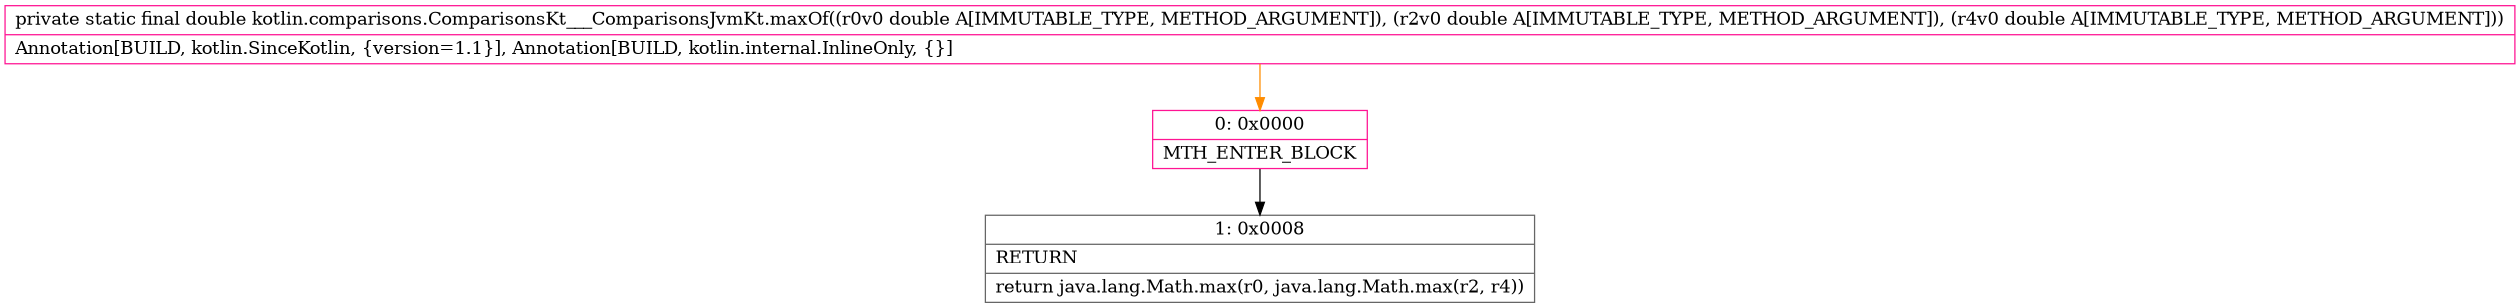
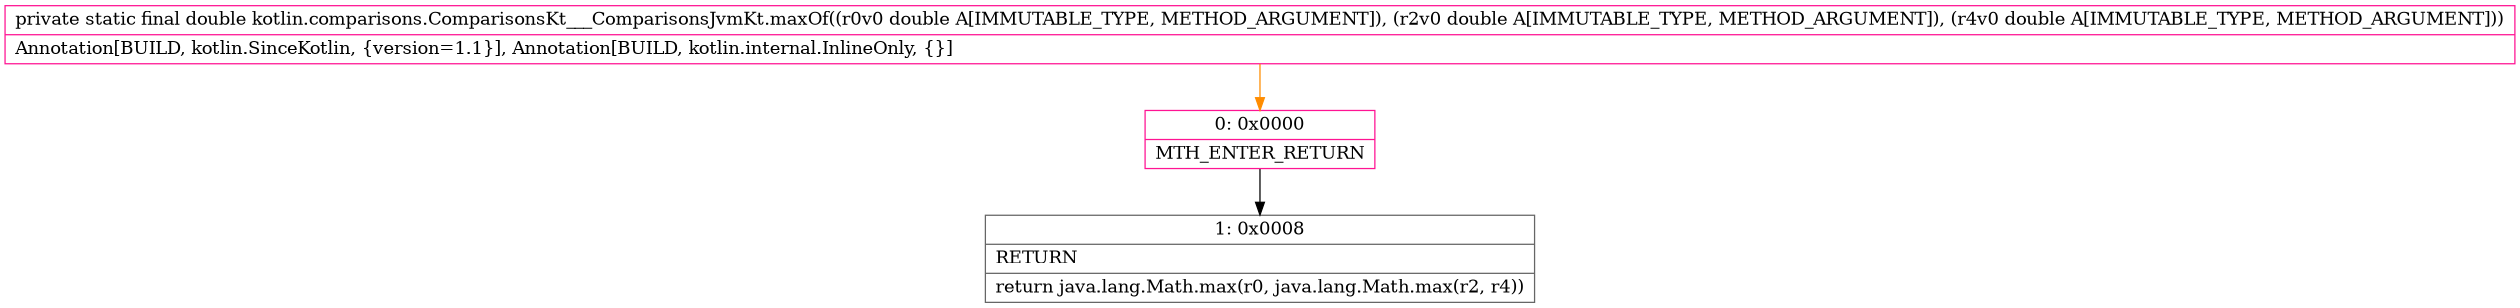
(1260, 153) -> (1260, 153)
